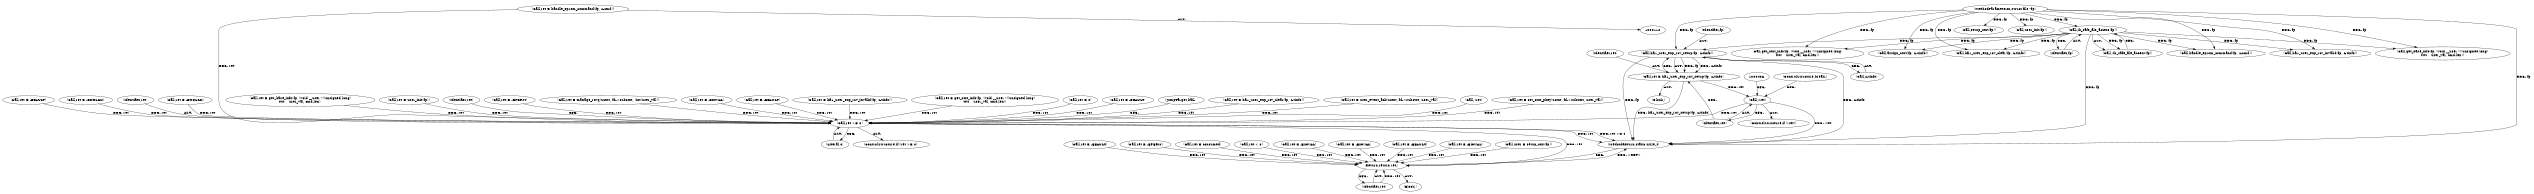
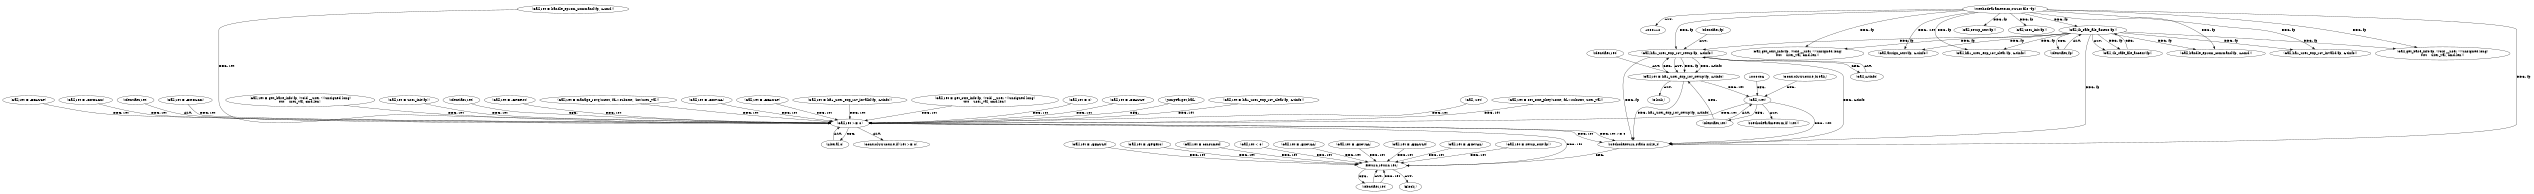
(1132, 20) -> (1809, 11)
(1927, 30) -> (1927, 30)
(1390, 100) -> none
(1773, 123) -> (1773, 123)
(1528, 145) -> (1528, 145)
(1549, 161) -> none
